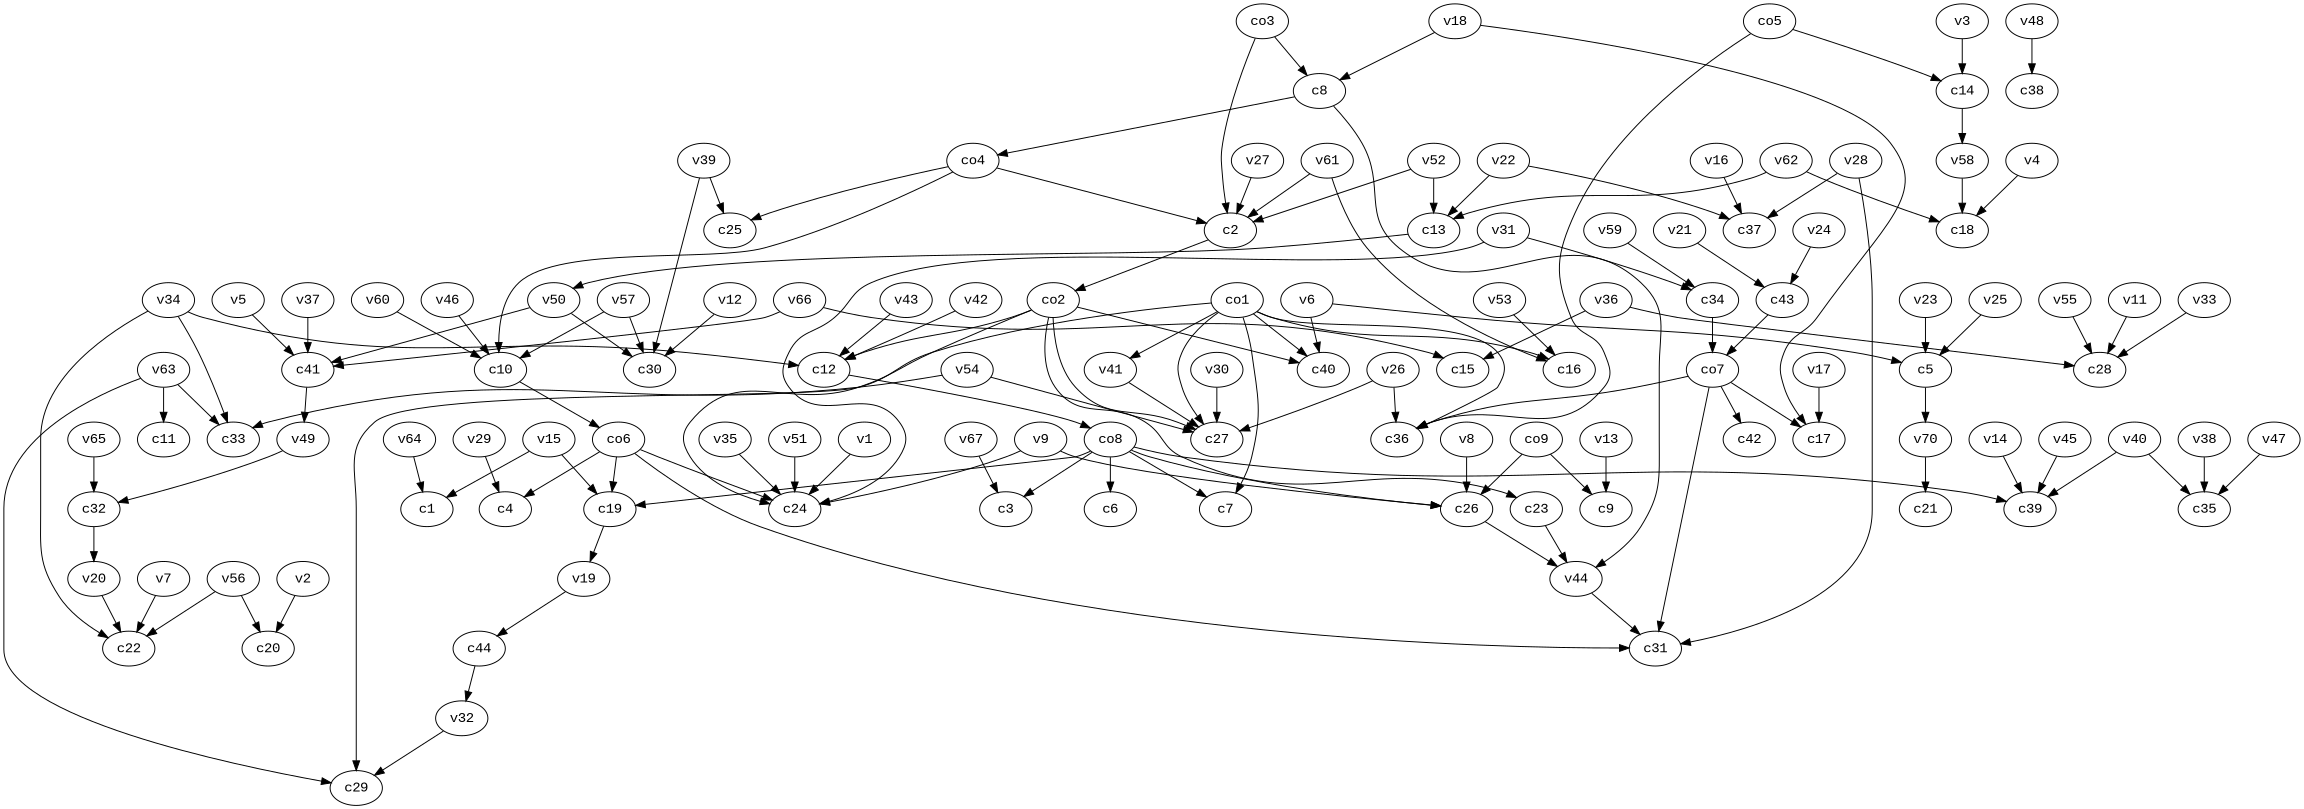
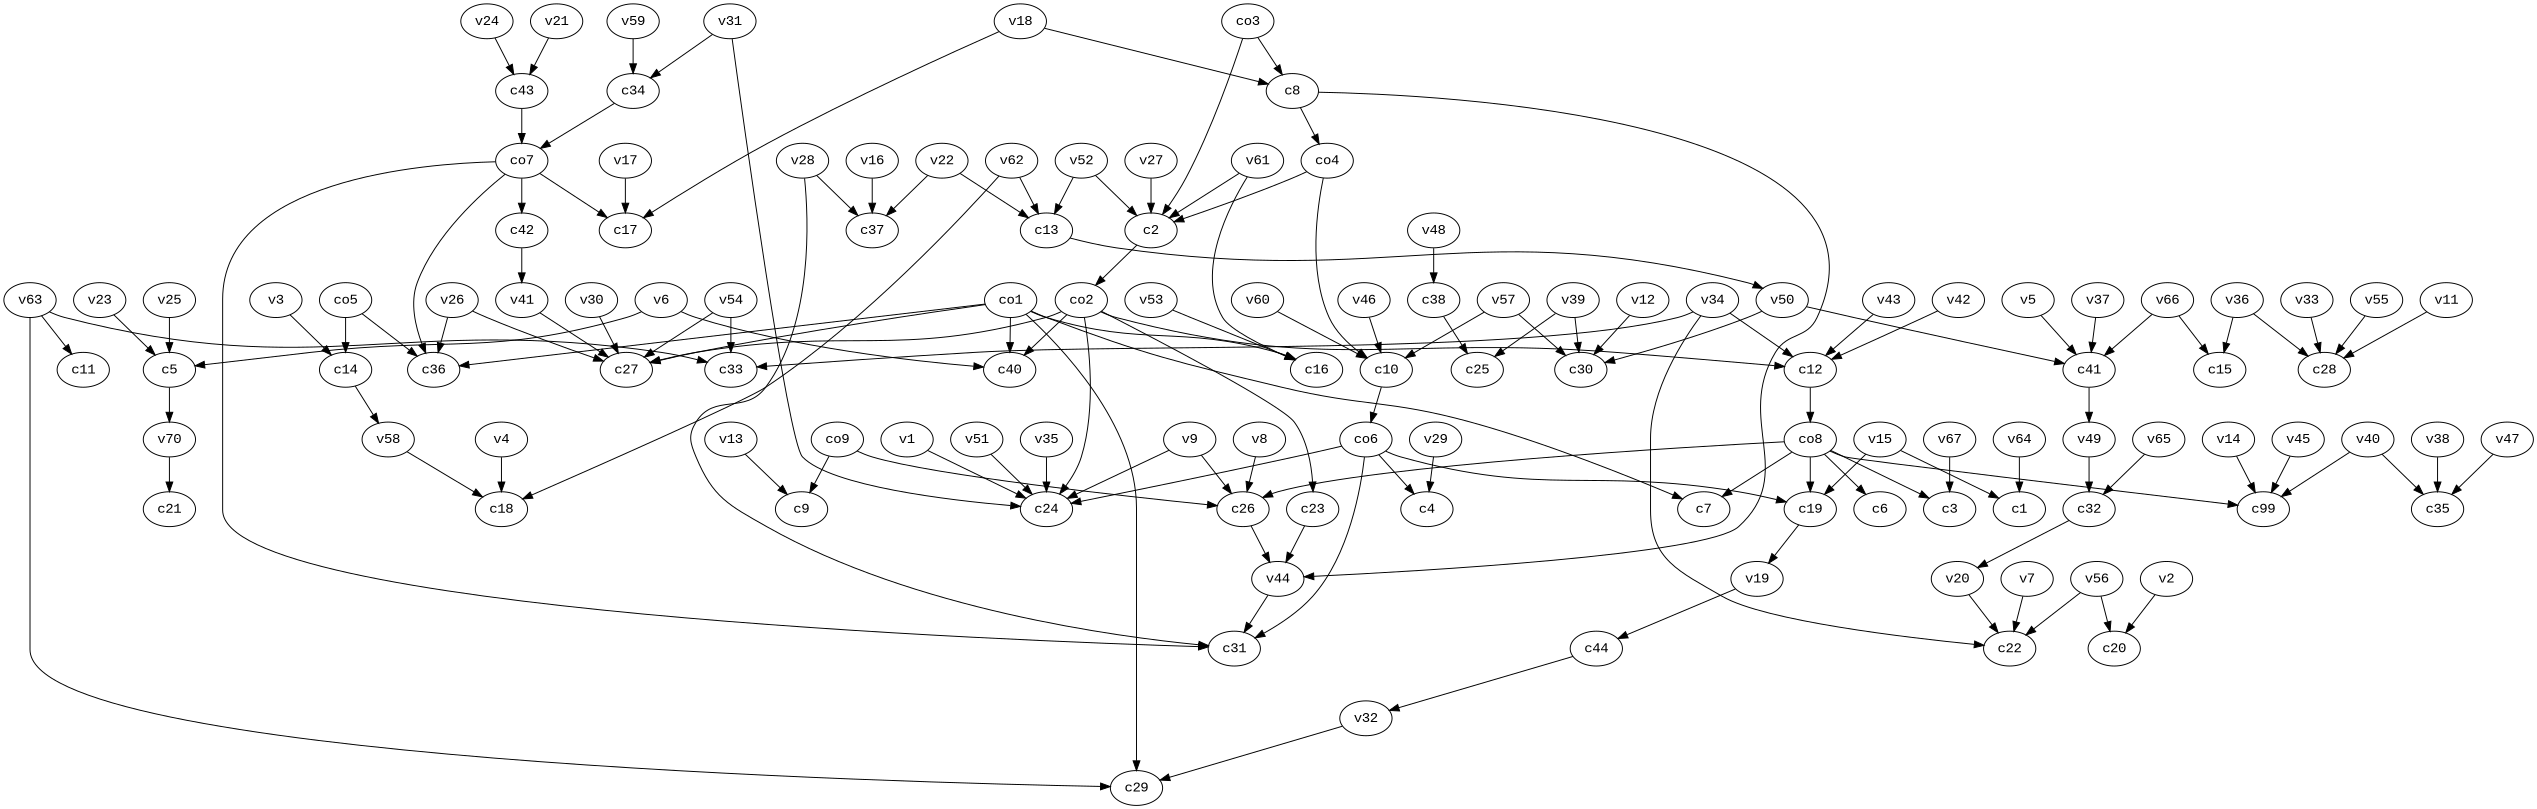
(853, 189) -> (1449, 325)
(1170, 337) -> (522, 260)
(2030, 509) -> (2263, 509)
